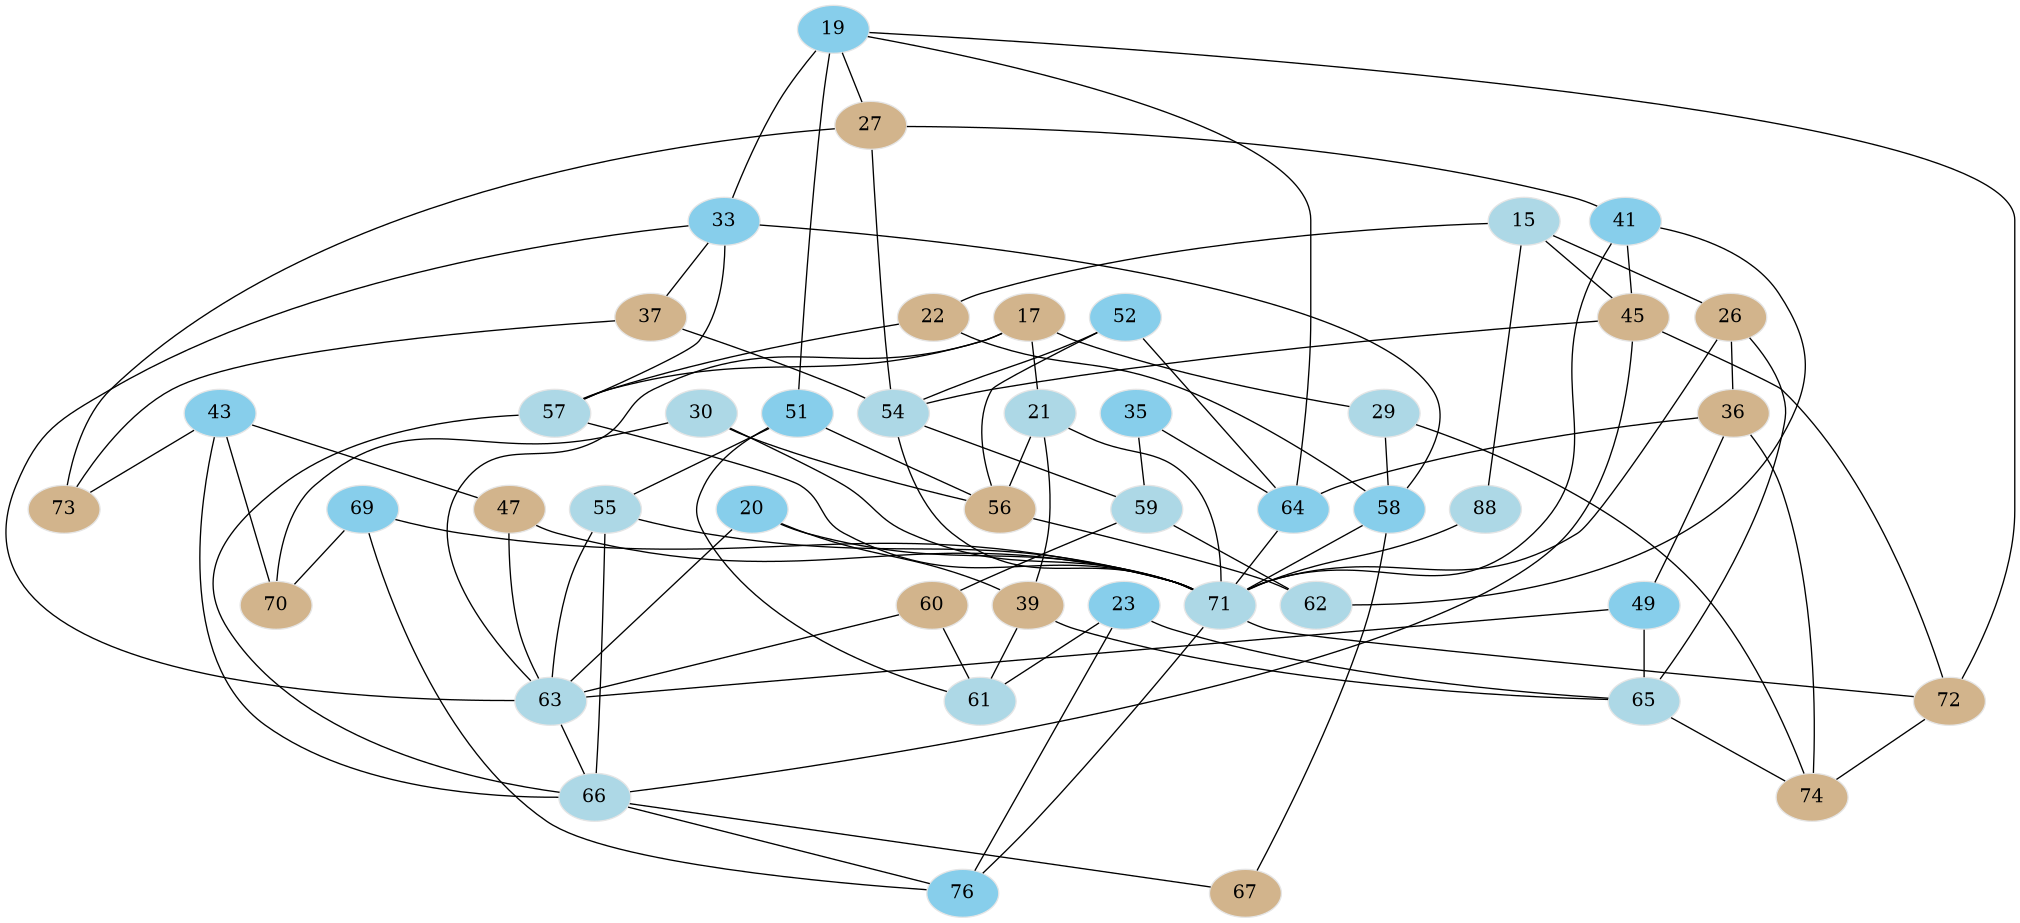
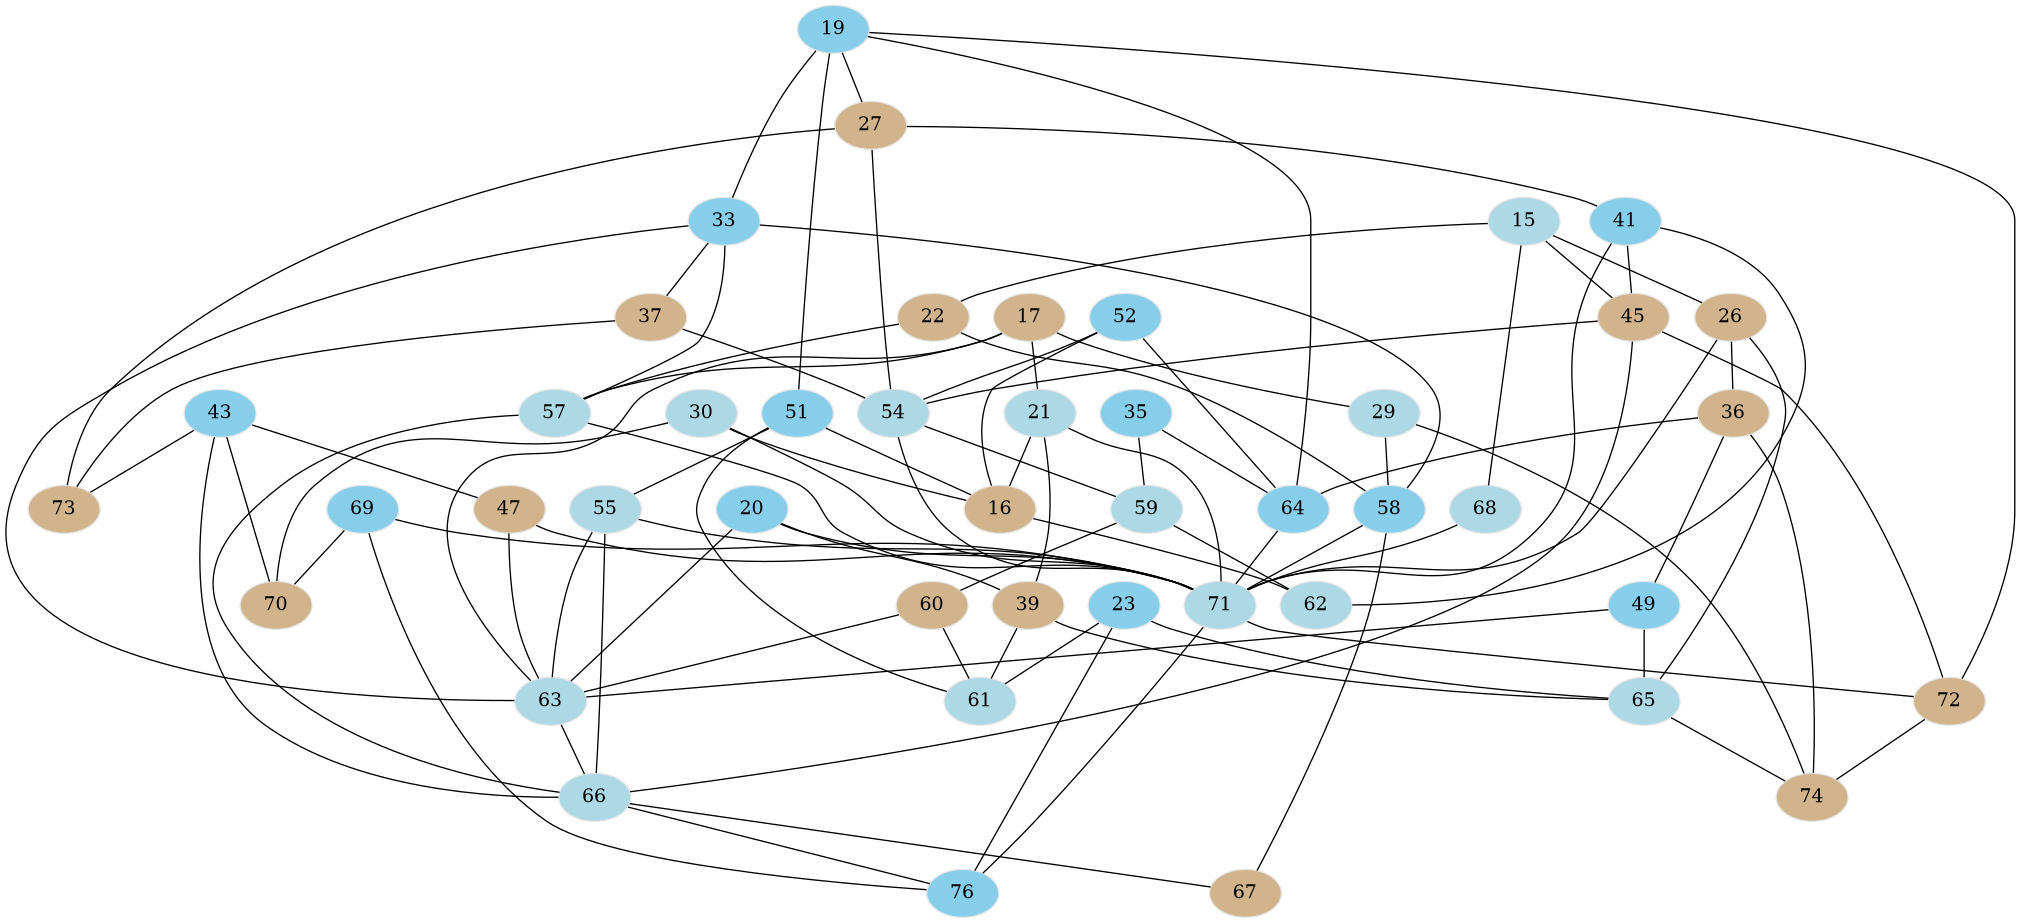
(1000, 509) -> (1000, 509)
(1485, 509) -> (1485, 509)
